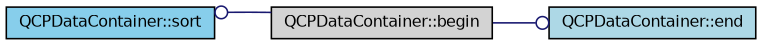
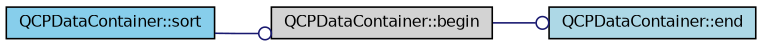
(249, 12) -> (237, 34)
